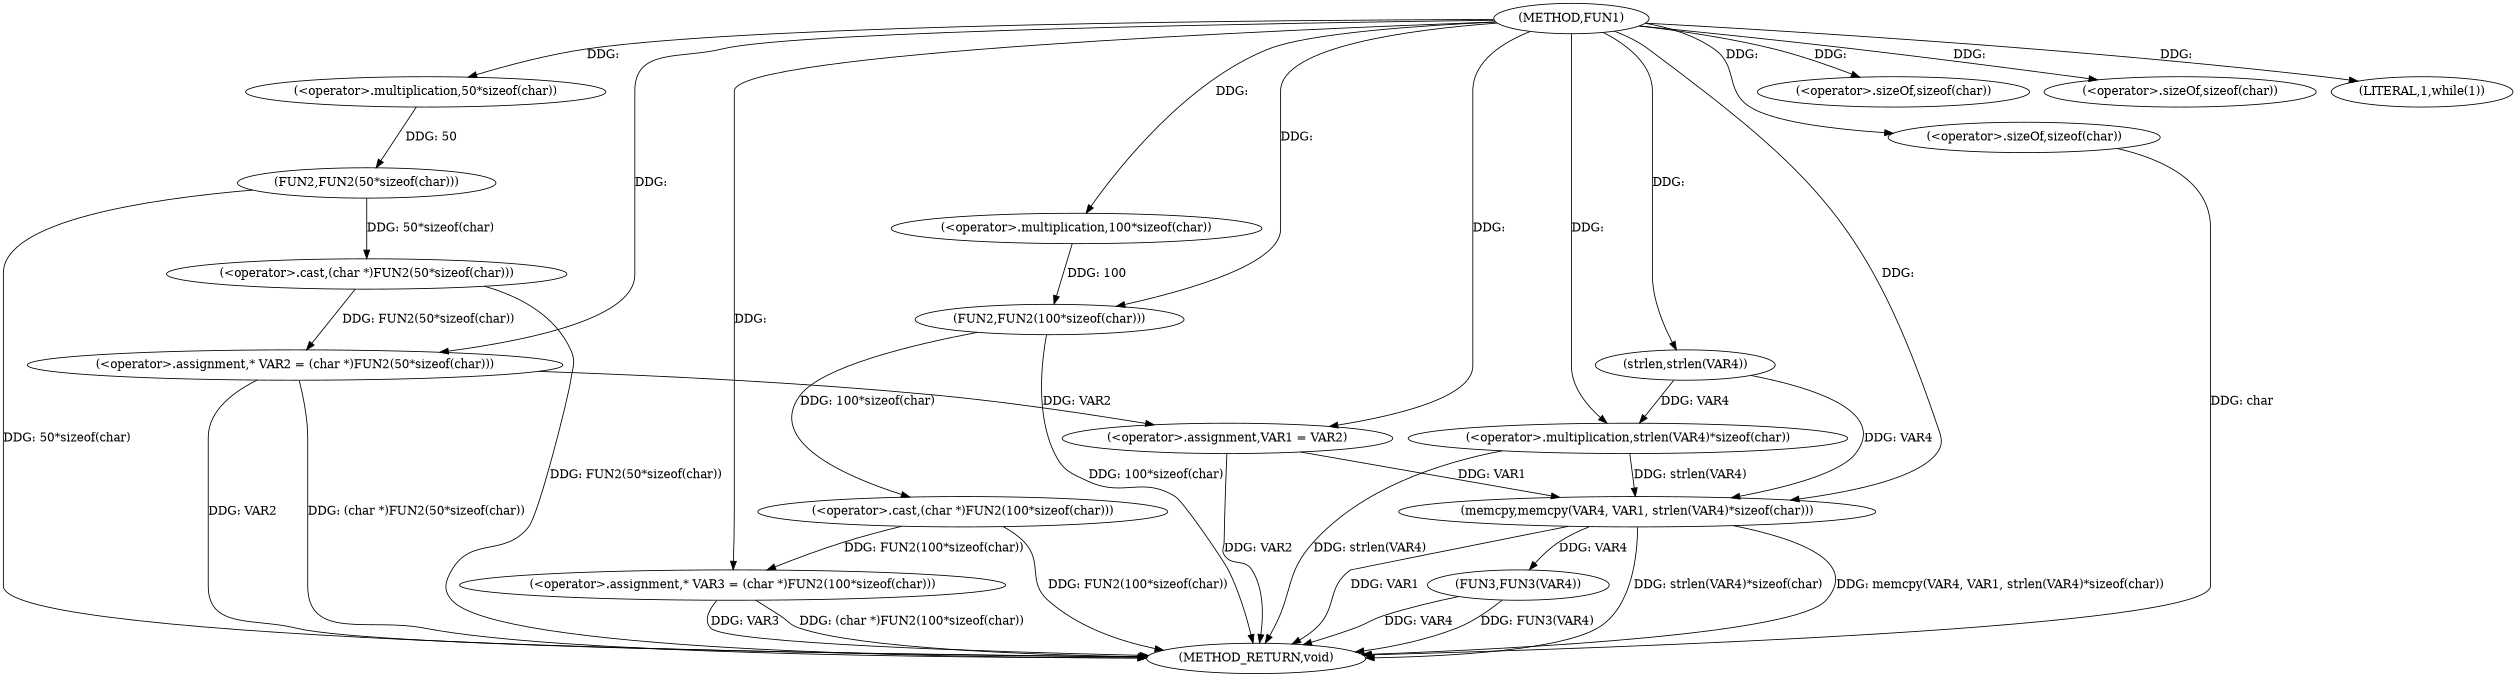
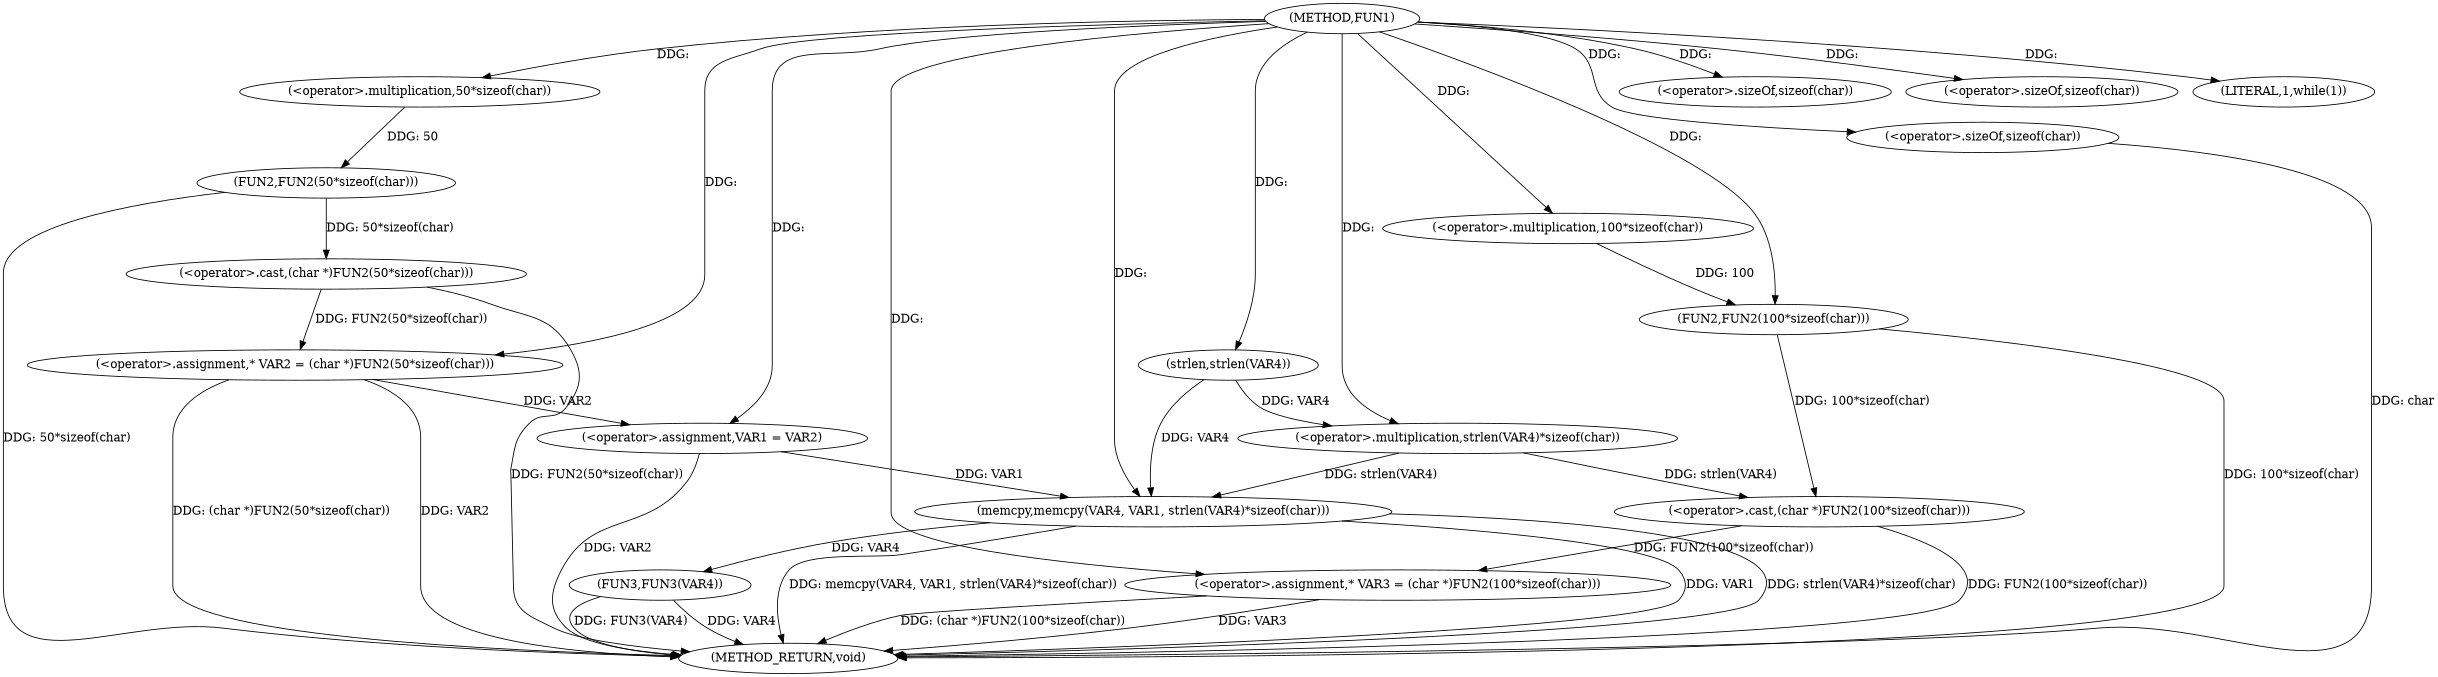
(1355, 507) -> (1631, 475)
